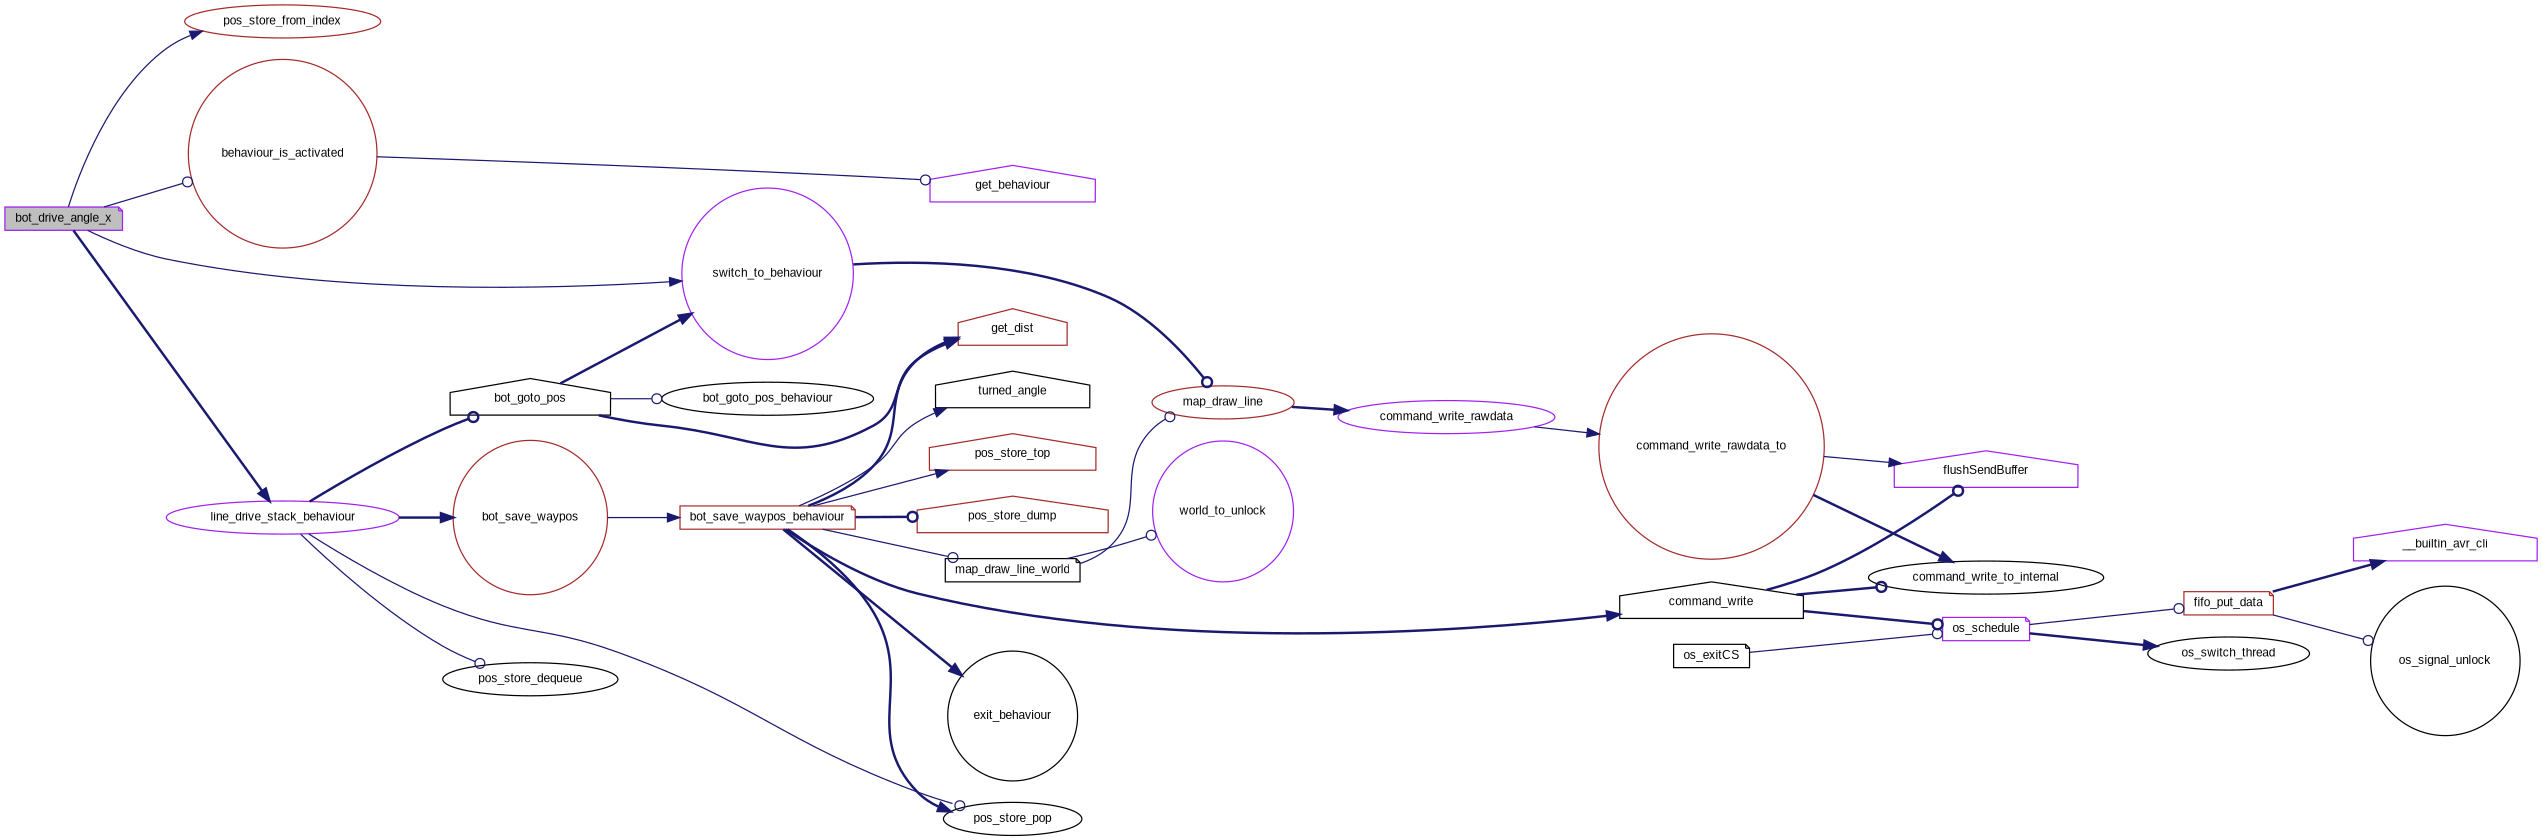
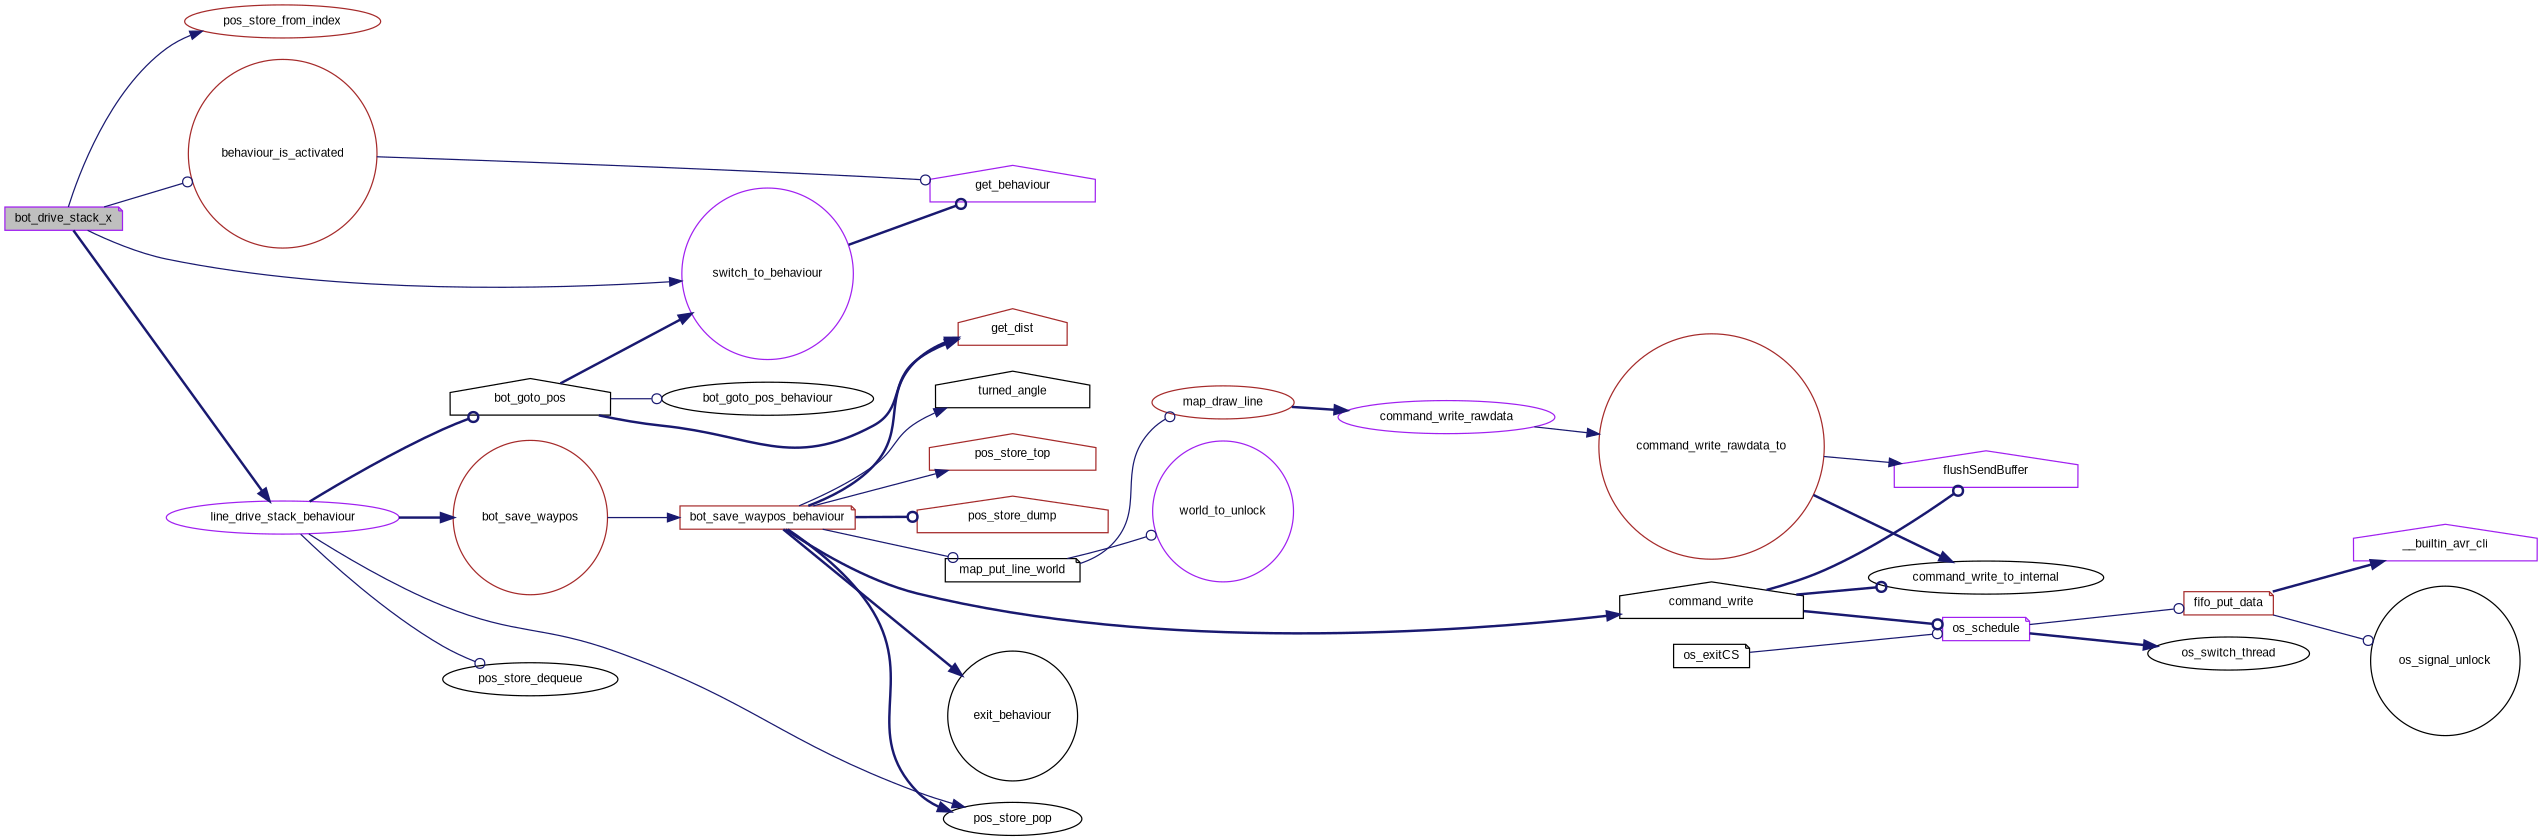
(64, 219) -> (64, 219)
(1045, 277) -> (902, 225)
(1013, 570) -> (1013, 570)
(634, 659) -> (634, 659)
